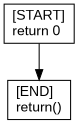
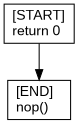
(39, 100) -> (39, 100)
